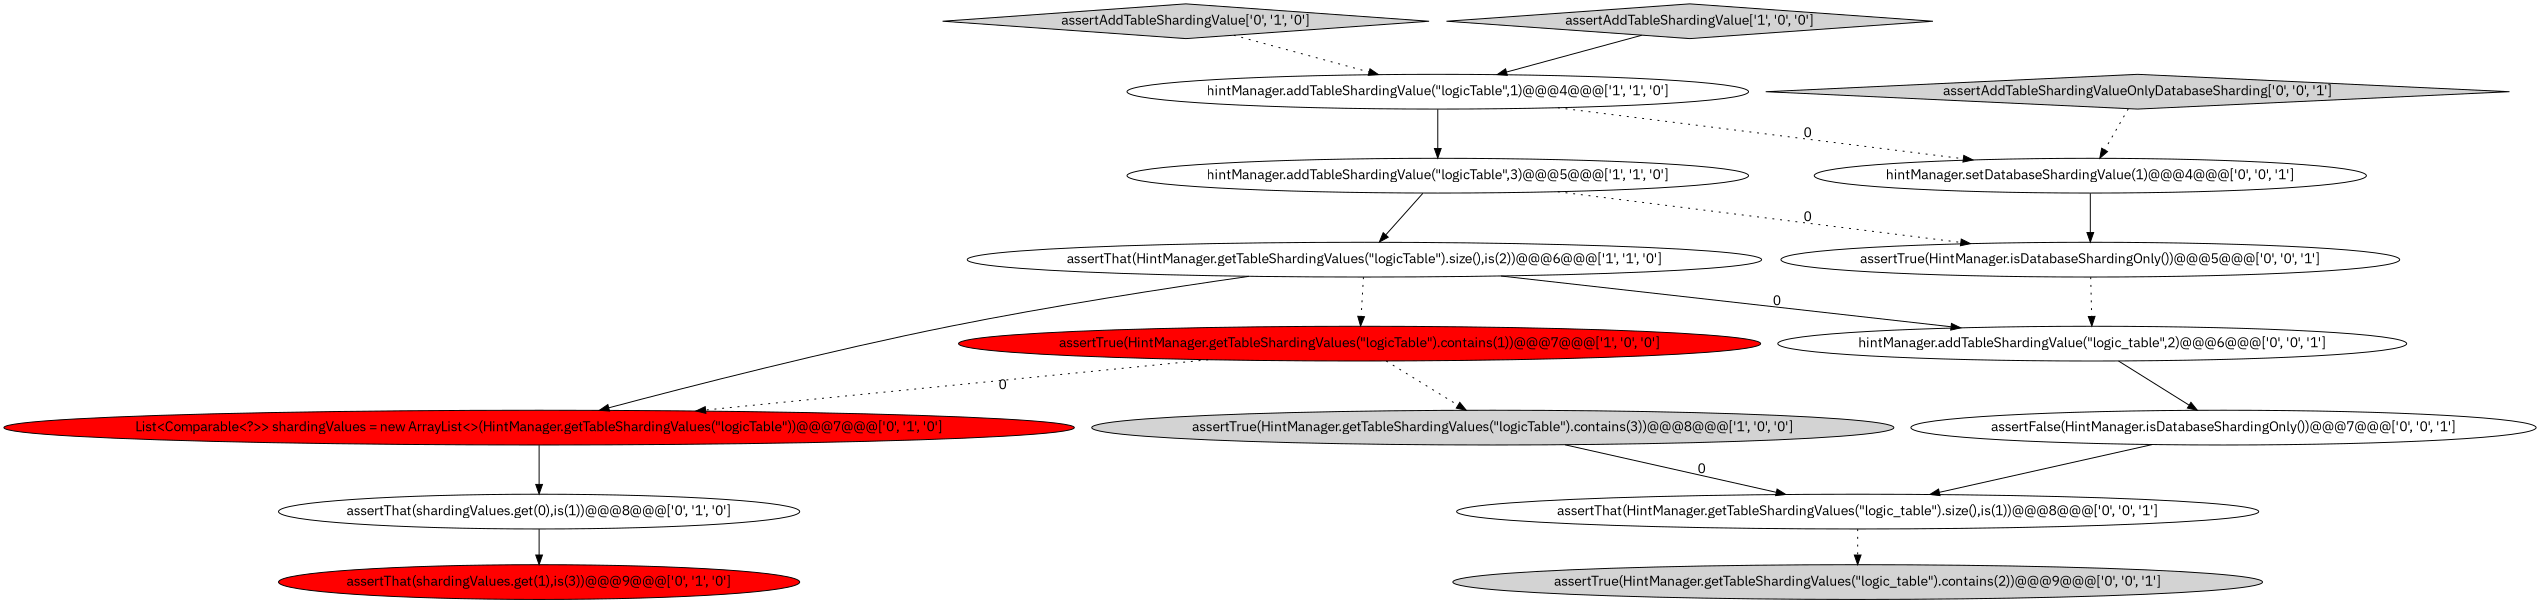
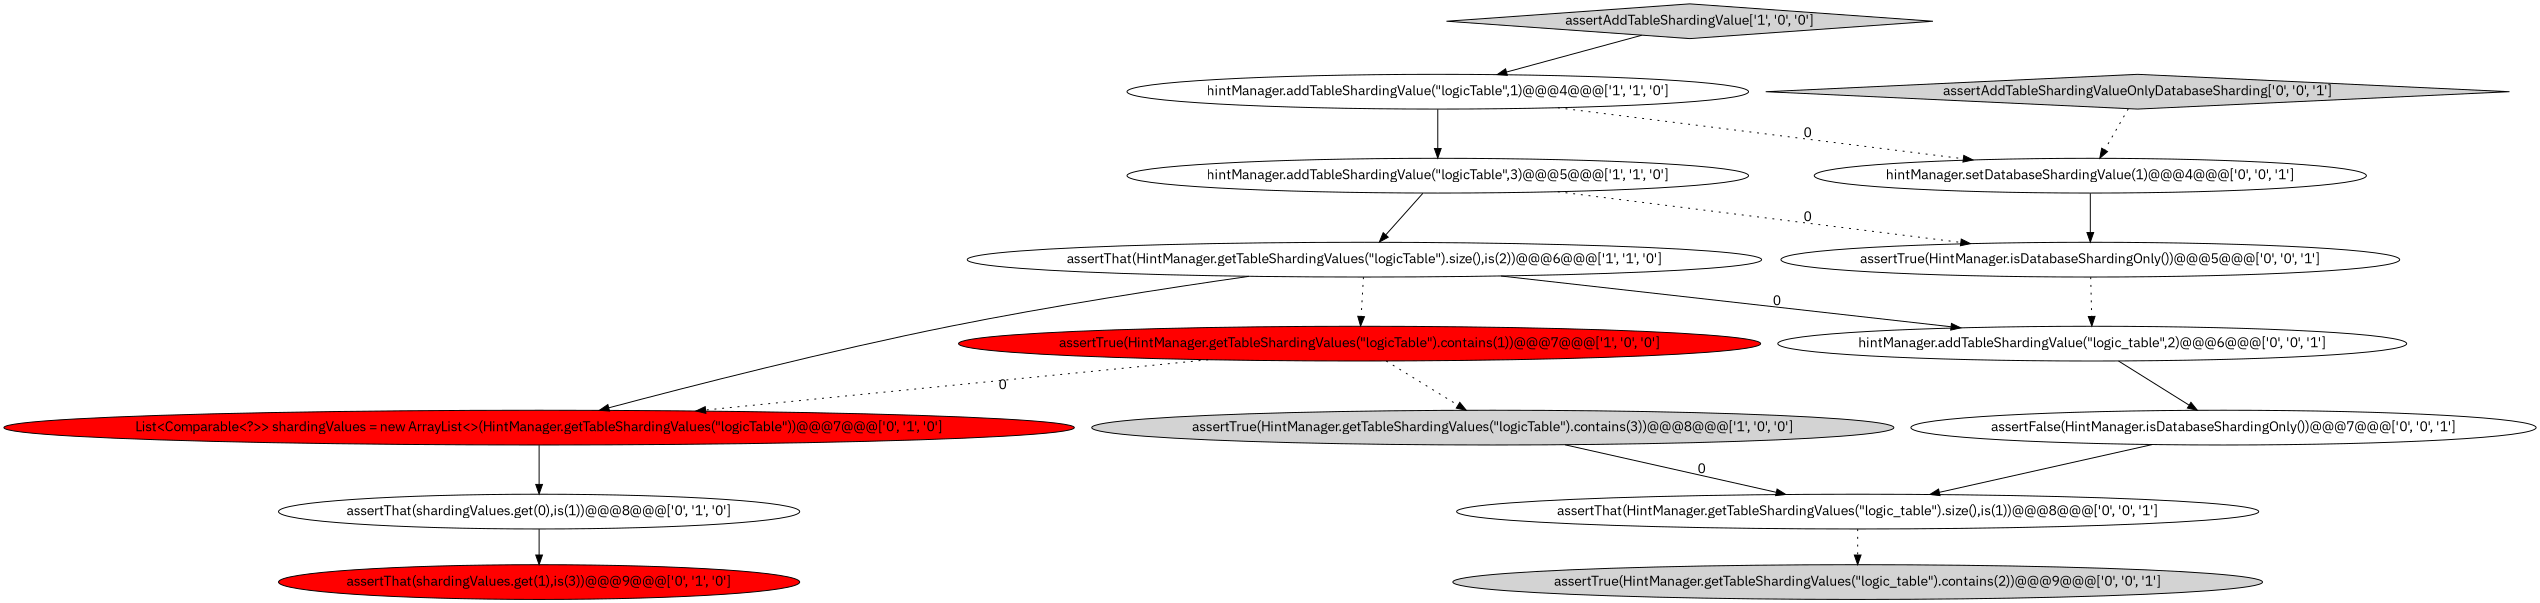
(1186, 21) -> none
